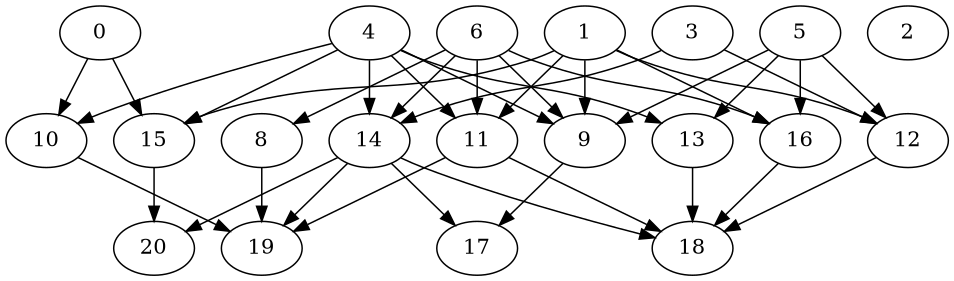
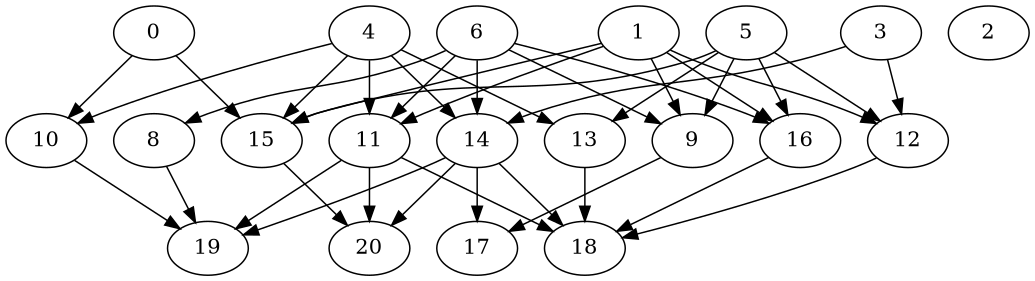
(470, 83) -> none
none -> (522, 86)
none -> (369, 179)
